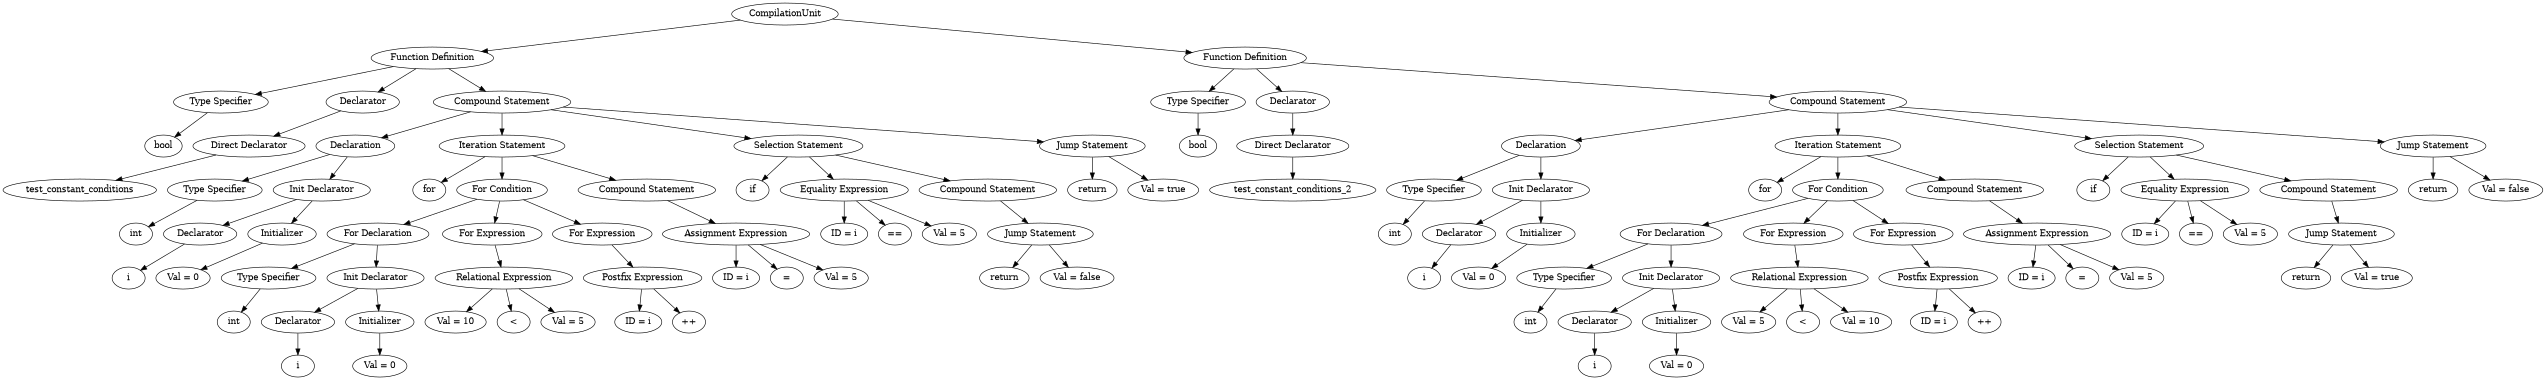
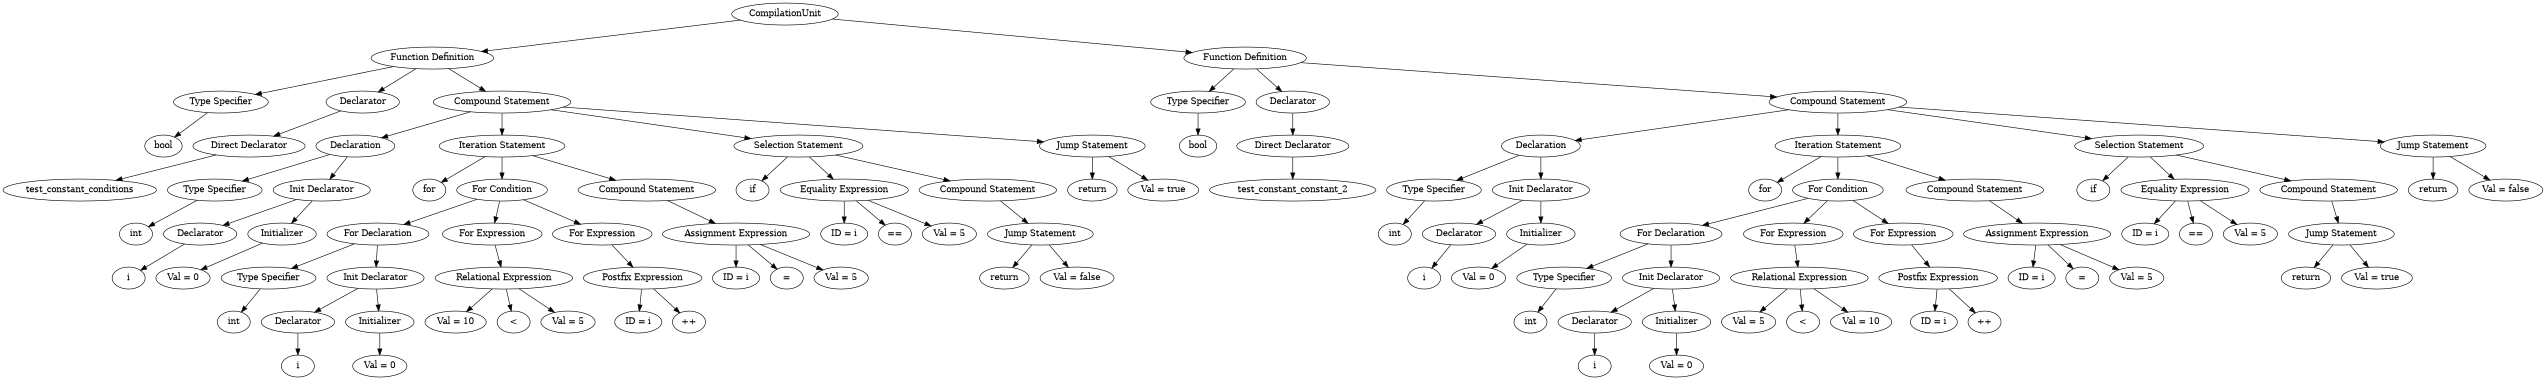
(1293, 190) -> (1293, 190)
